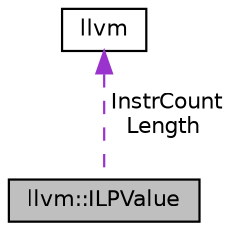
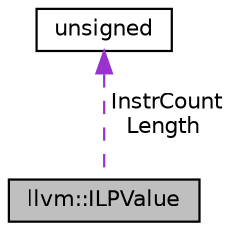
(104, 30) -> (104, 30)
